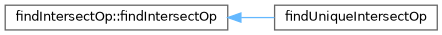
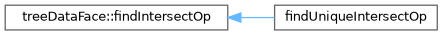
(116, 18) -> (116, 18)
